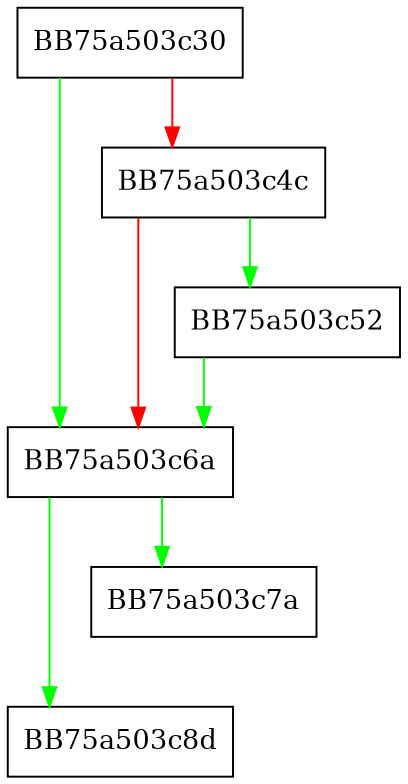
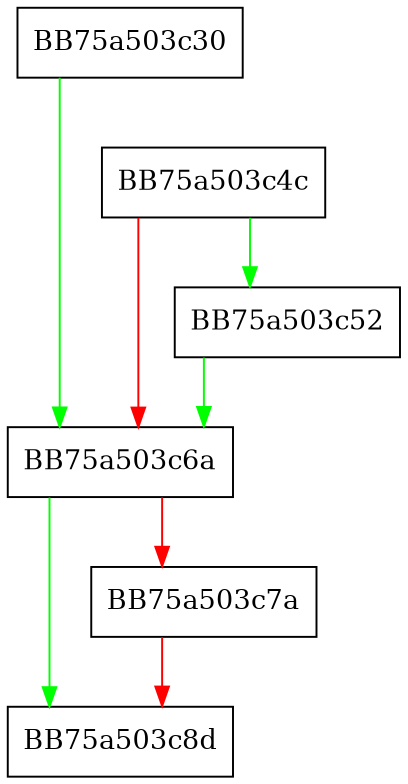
(172, 103) -> none
(162, 522) -> (162, 522)
none -> (162, 662)
